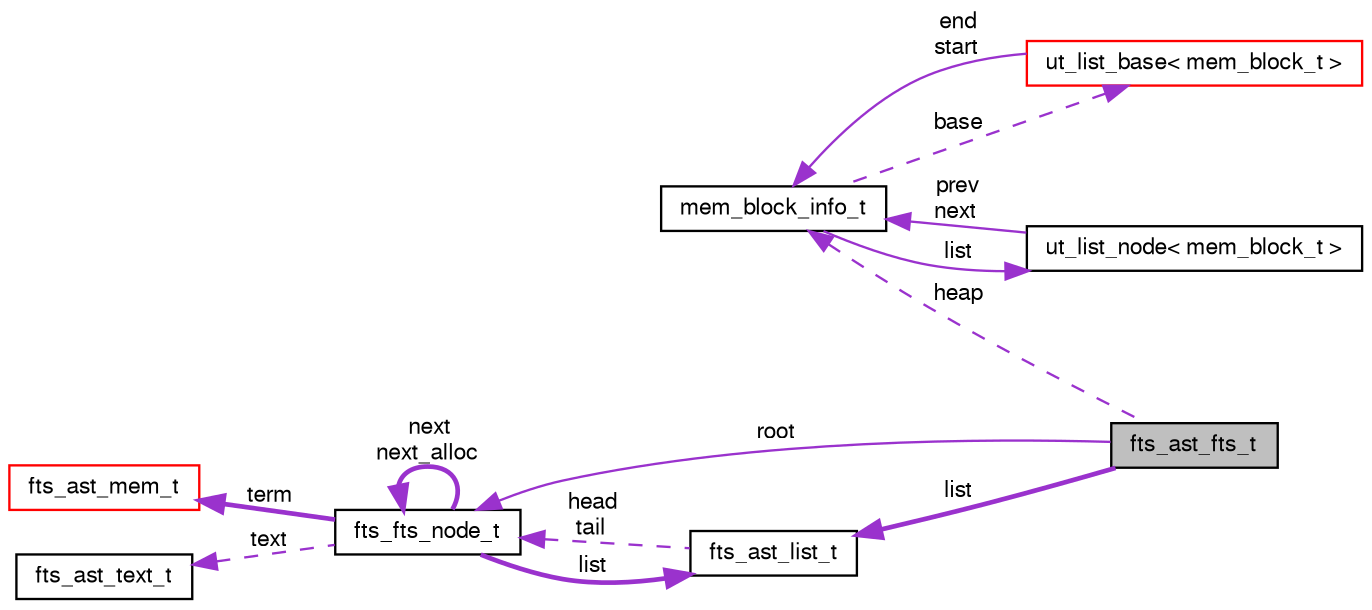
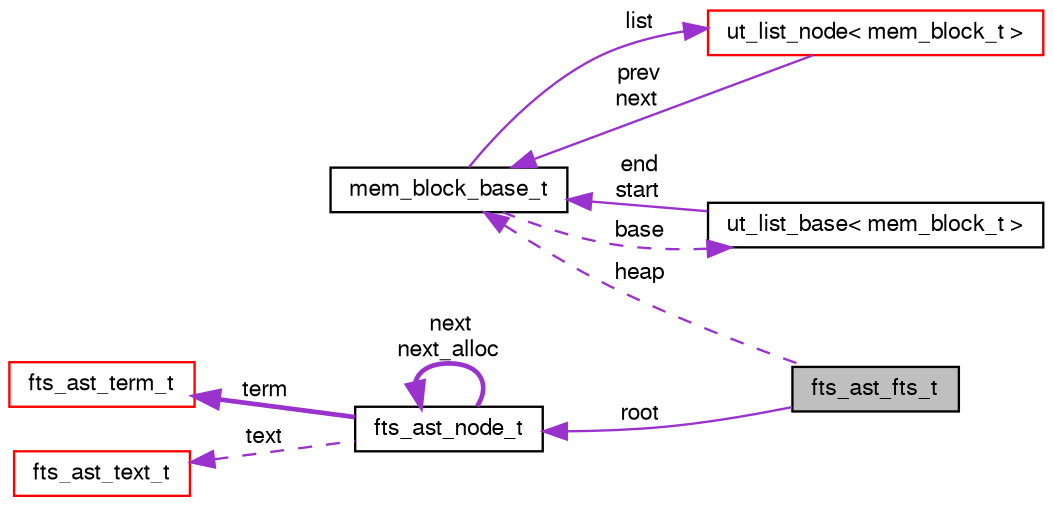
(1194, 63) -> (876, 225)
(774, 209) -> (449, 190)
(1194, 249) -> (876, 33)
(104, 488) -> (102, 384)
(428, 532) -> (449, 429)
(774, 553) -> none
(104, 577) -> (102, 474)
